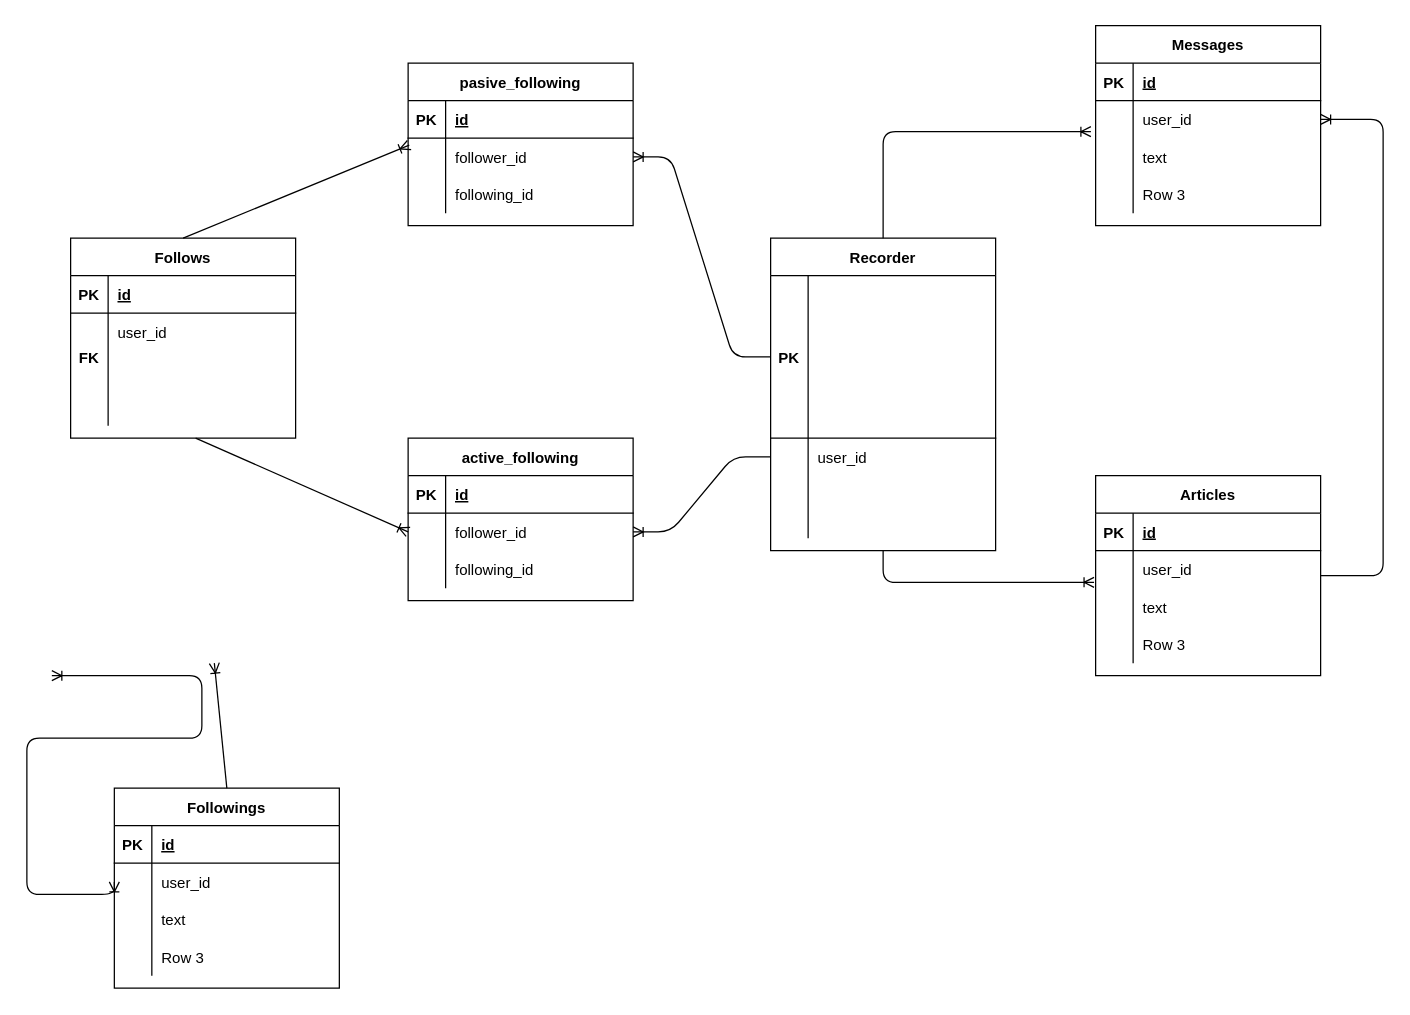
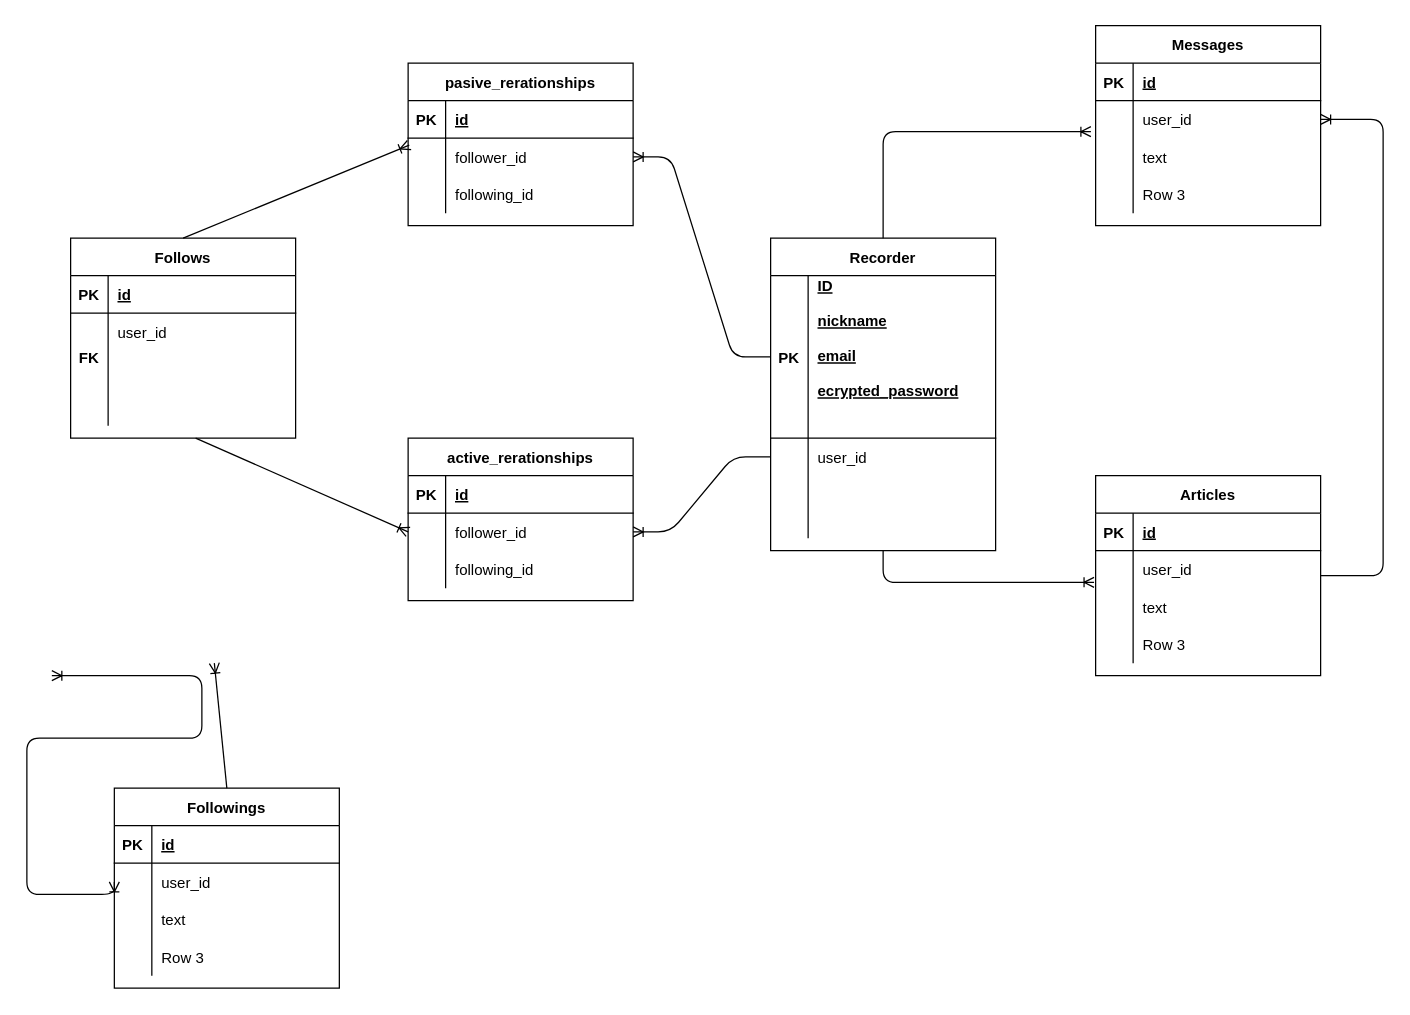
(520, 83) -> (520, 83)
none -> (902, 357)
(520, 458) -> (520, 458)
